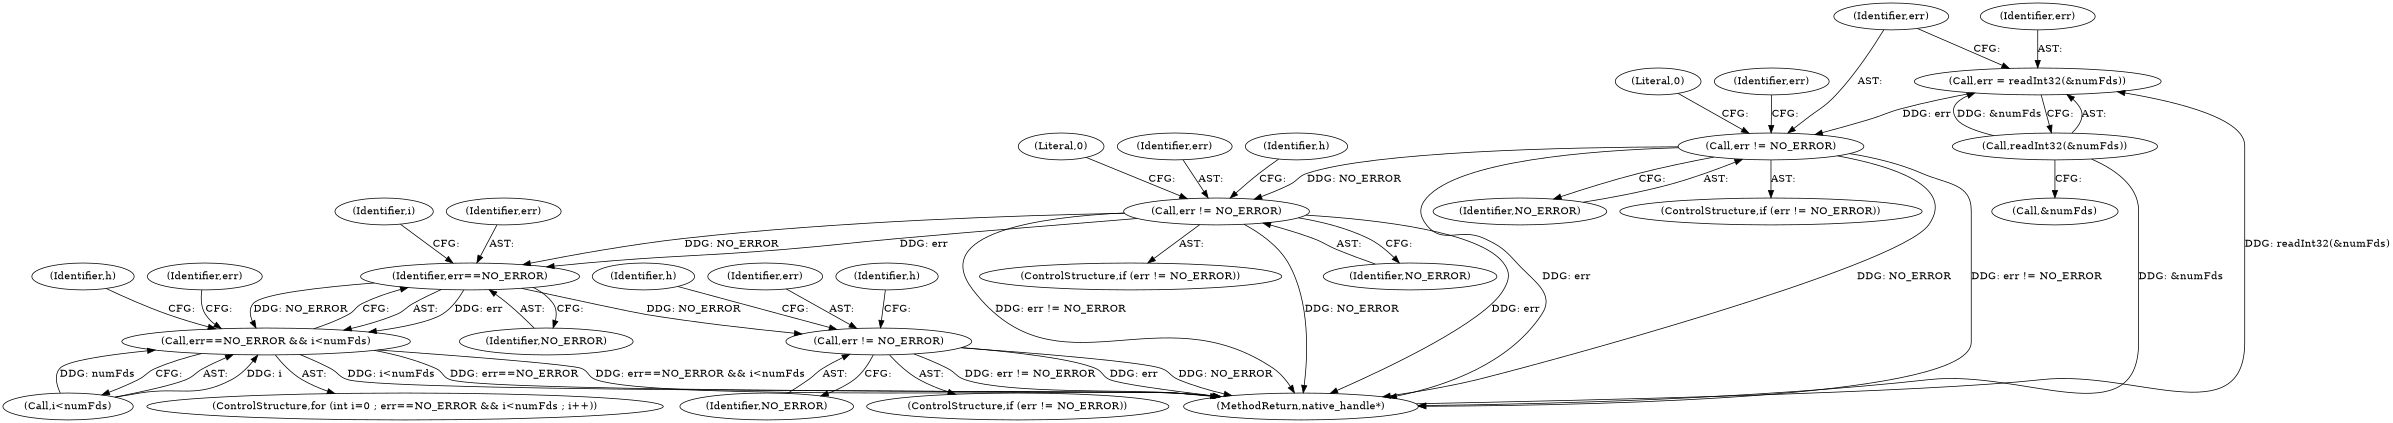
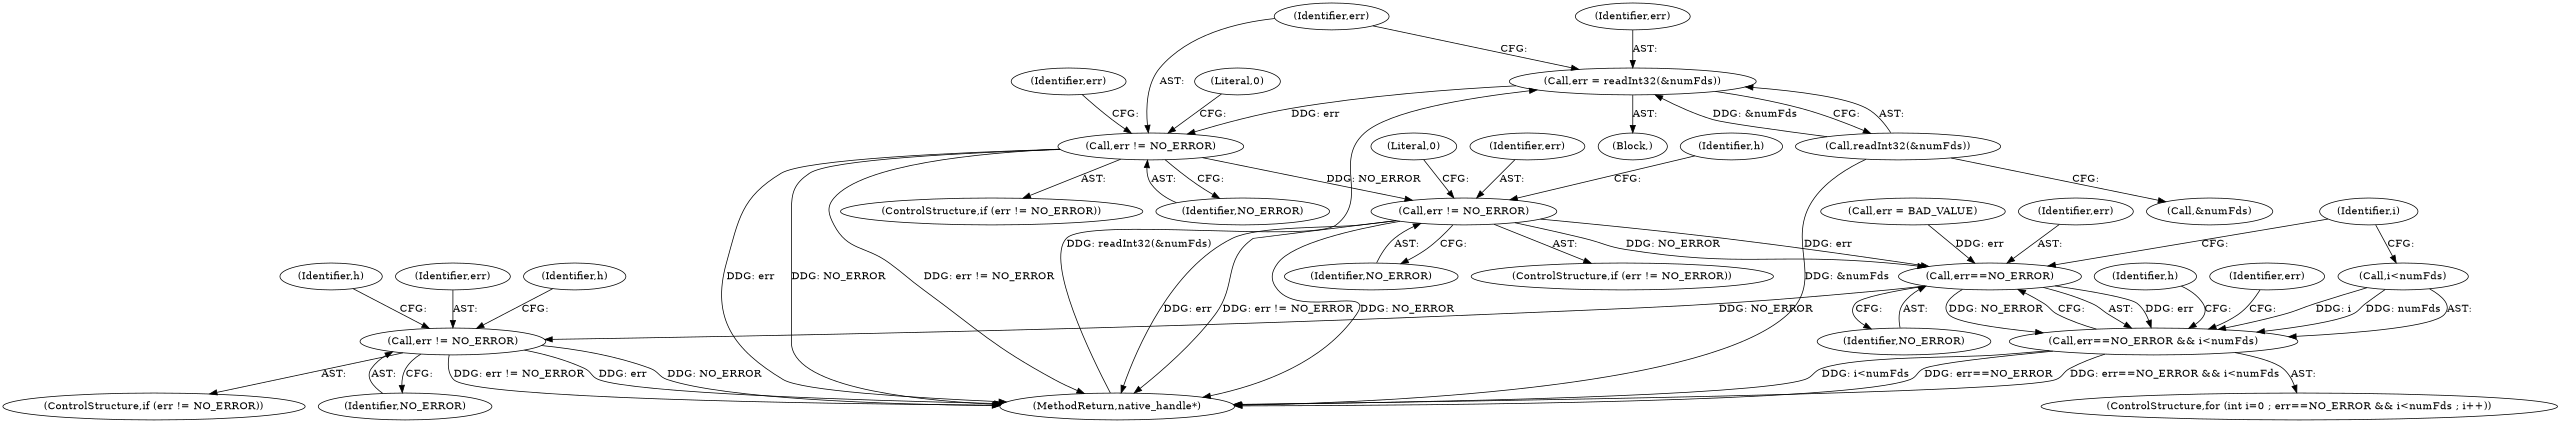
none -> (1633, 146)
none -> (1913, 211)
(470, 276) -> (1990, 276)
(154, 369) -> (2384, 241)
